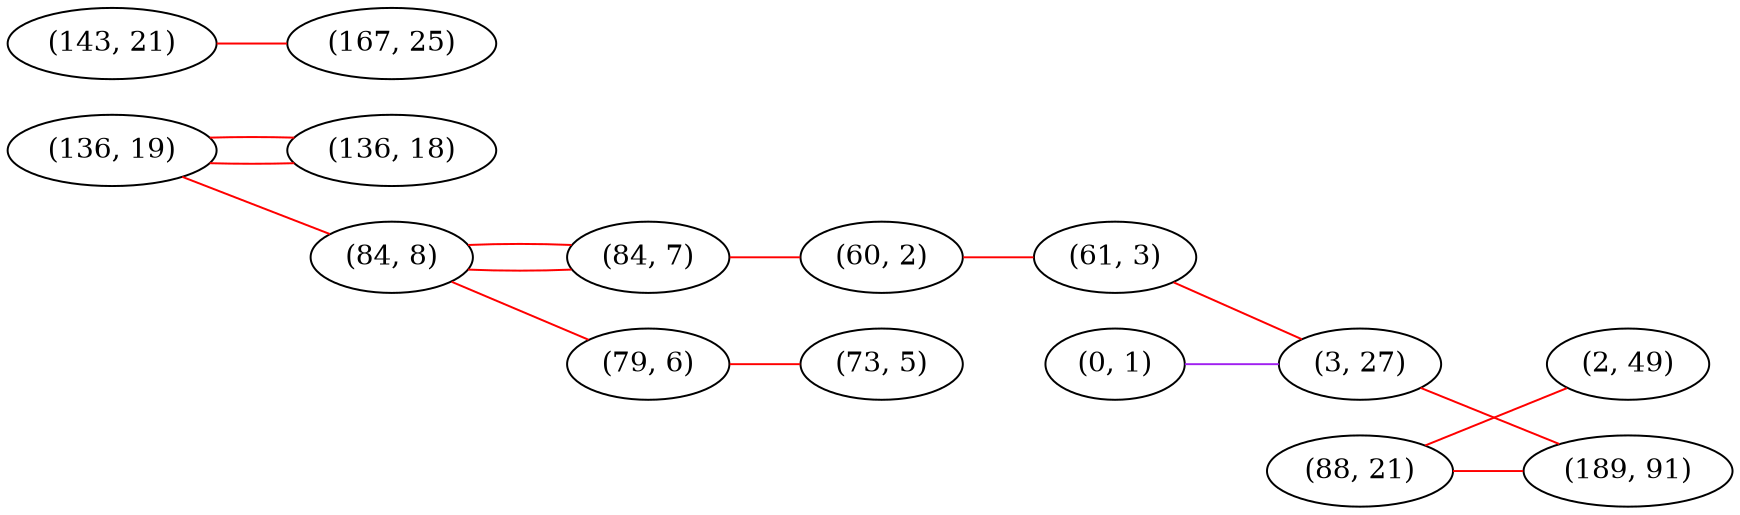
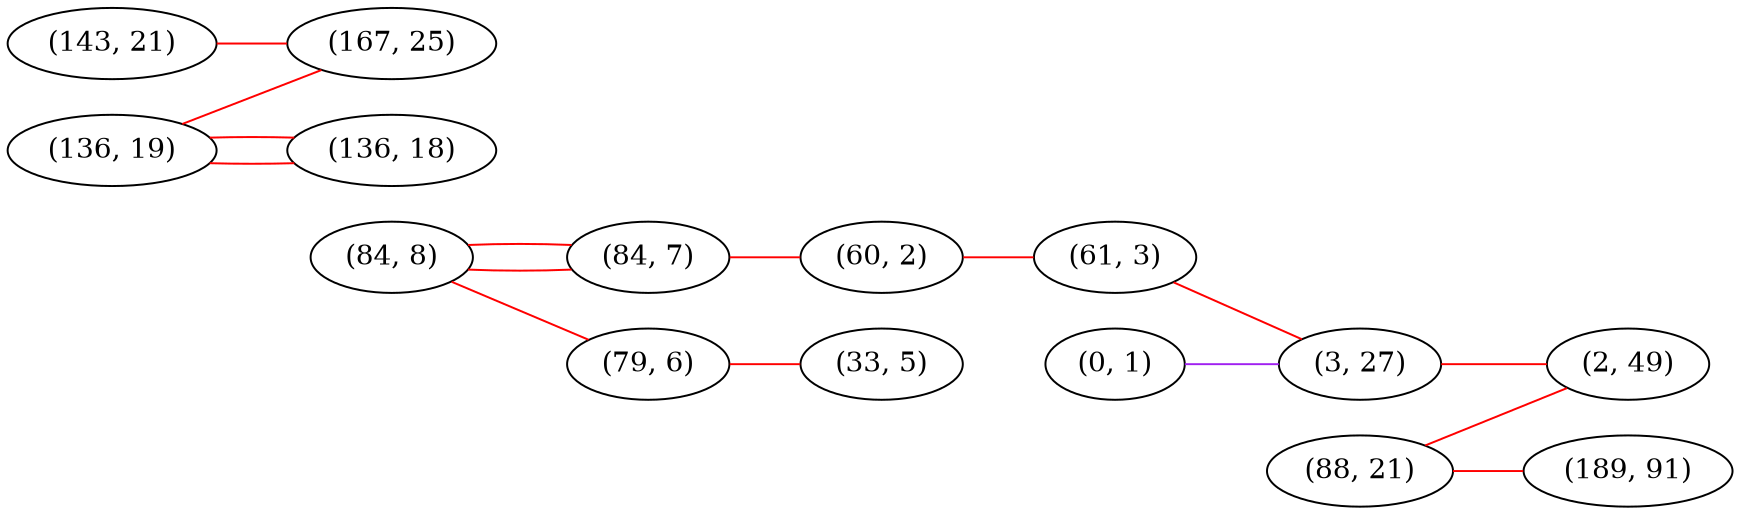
(256, 205) -> (252, 97)
(882, 364) -> (882, 364)
(1476, 410) -> (1494, 364)
